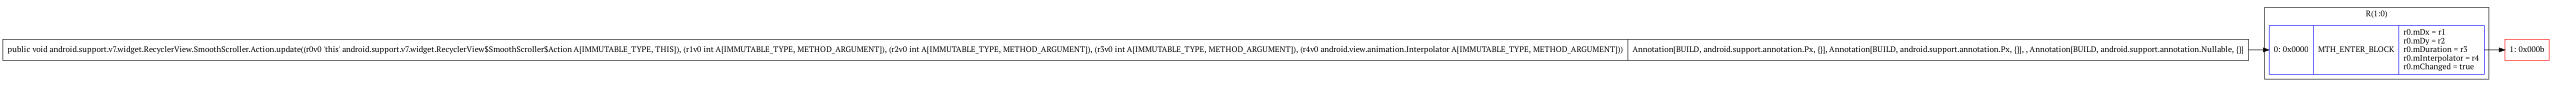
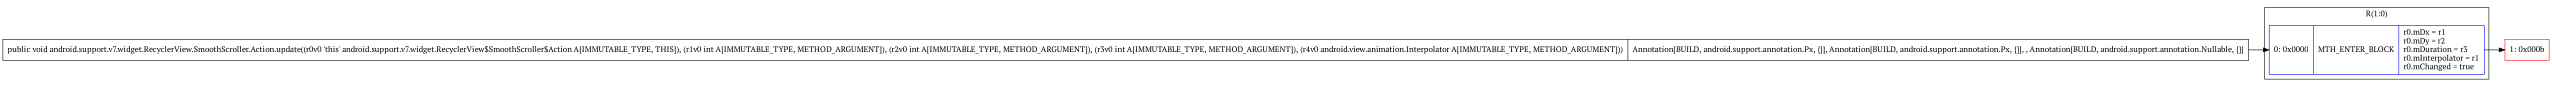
(2442, 58) -> (2442, 58)
